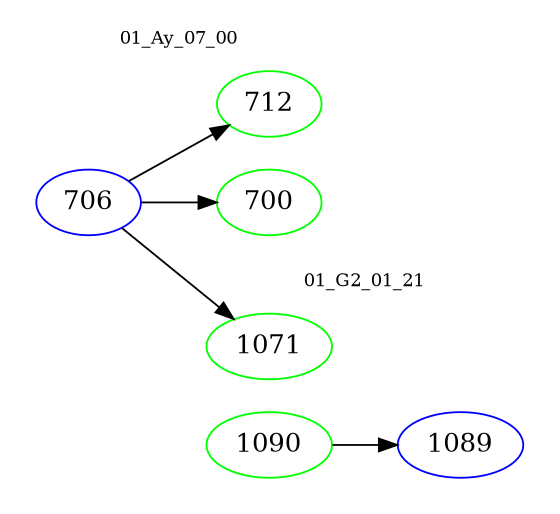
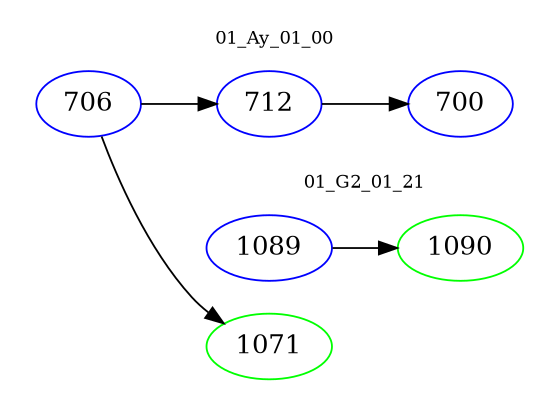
(179, 39) -> (275, 39)
(269, 104) -> (269, 104)
(170, 202) -> (356, 104)
(269, 202) -> (461, 104)
(356, 445) -> (356, 248)
